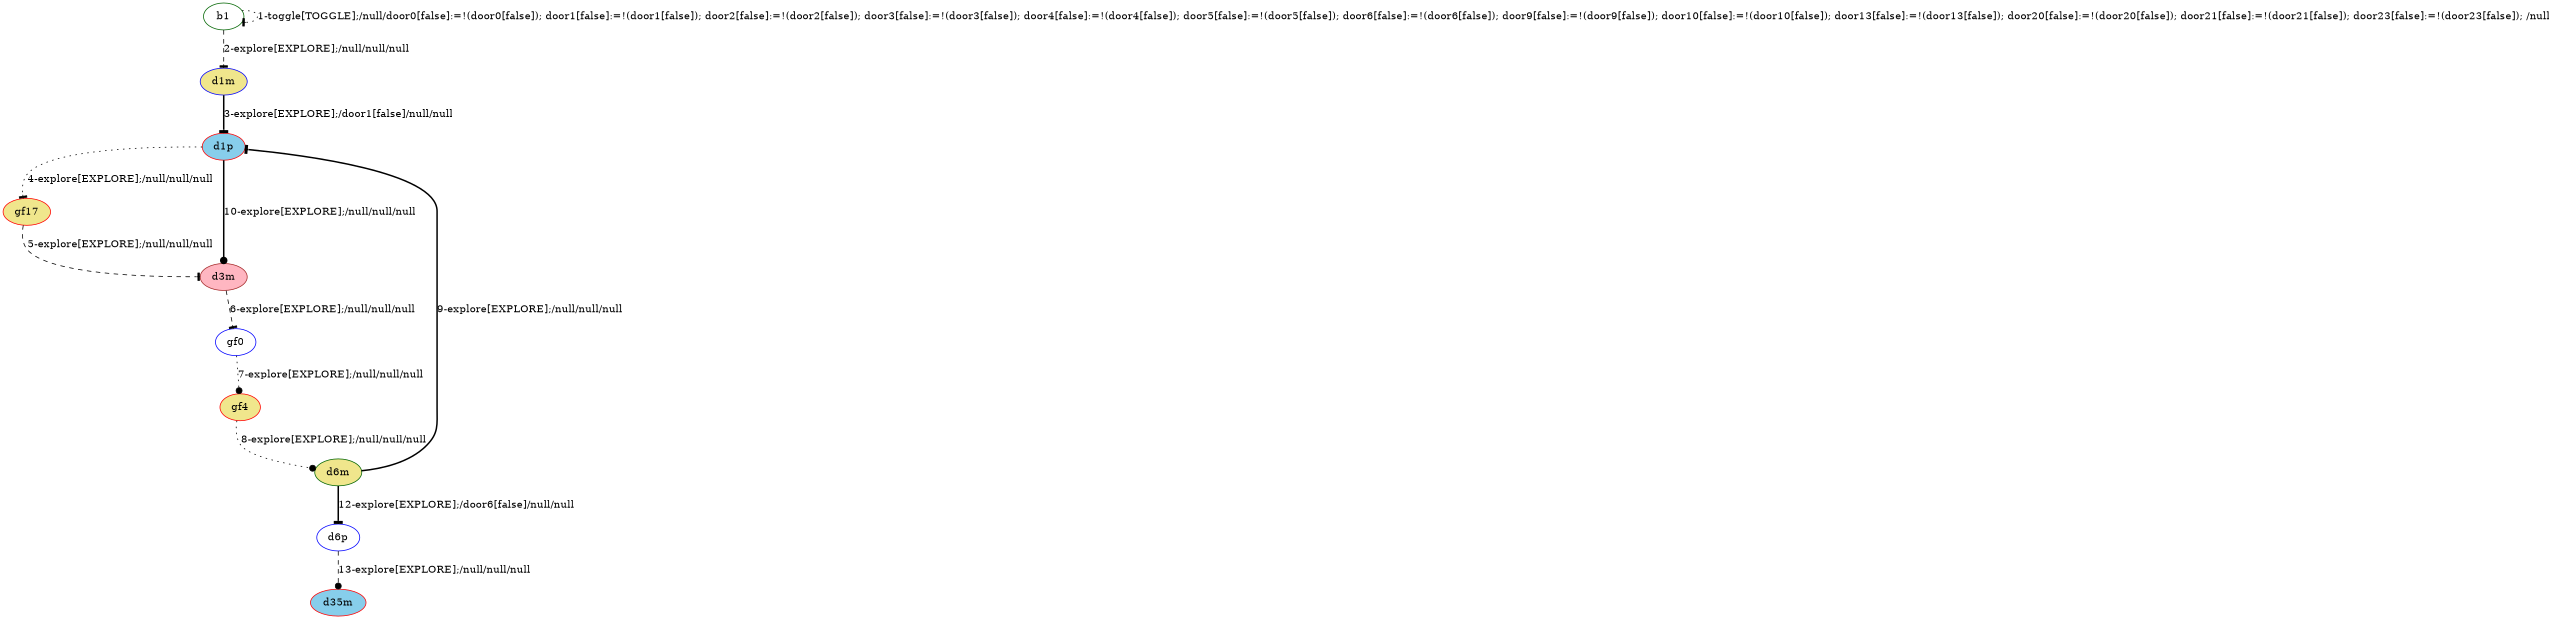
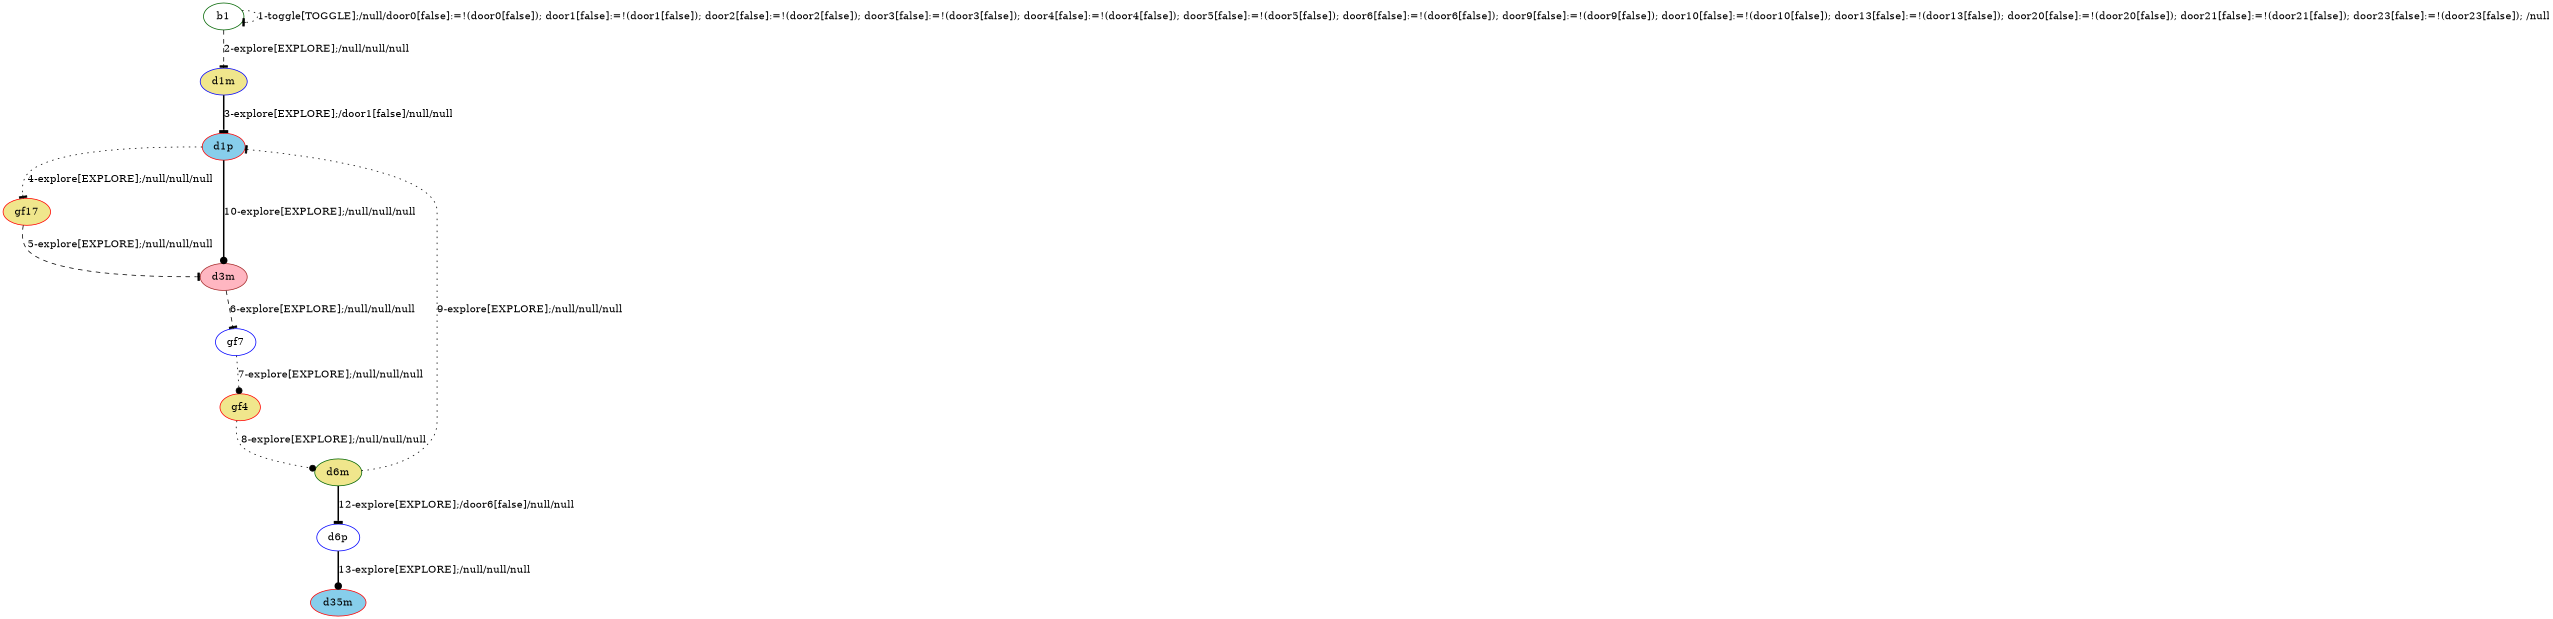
(437, 262) -> (437, 262)
(236, 342) -> (236, 342)
(338, 567) -> (338, 567)
